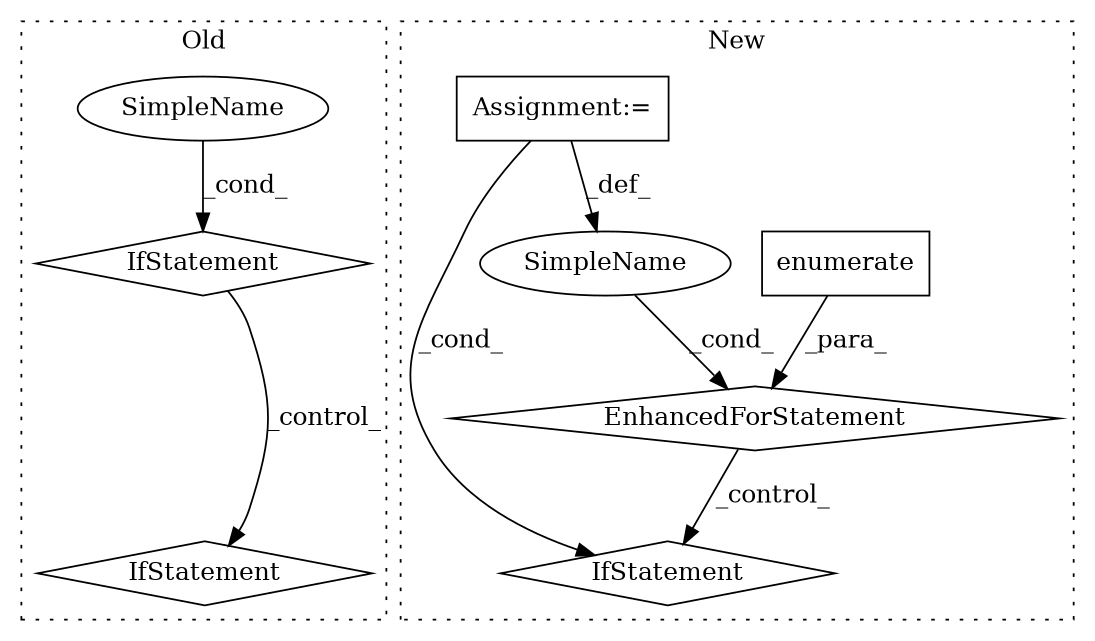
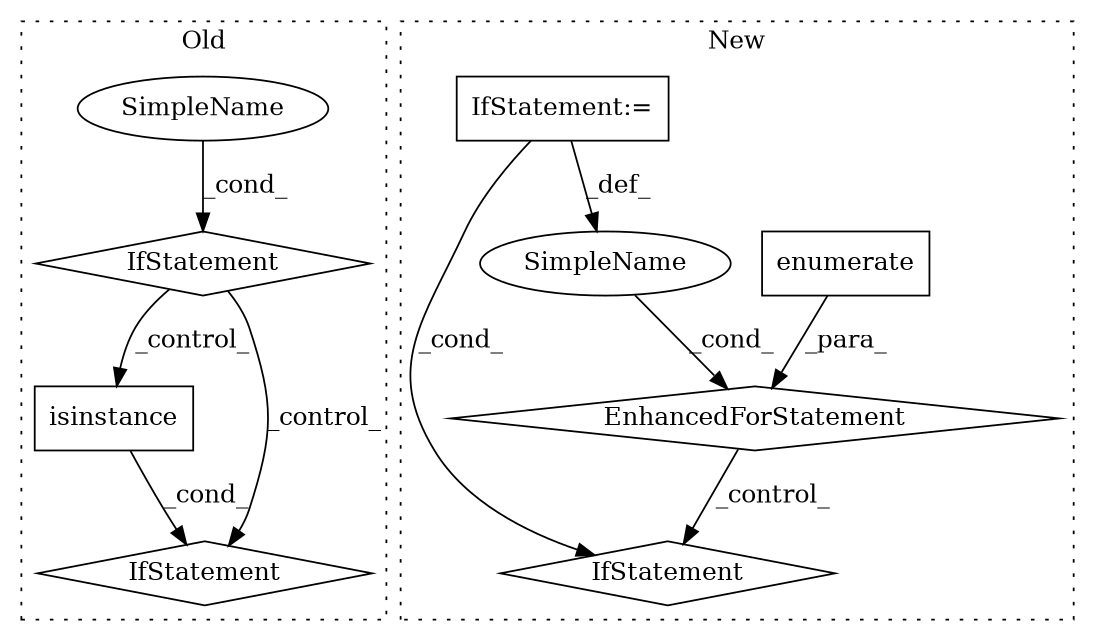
(563, 109) -> (563, 109)
none -> (114, 418)
